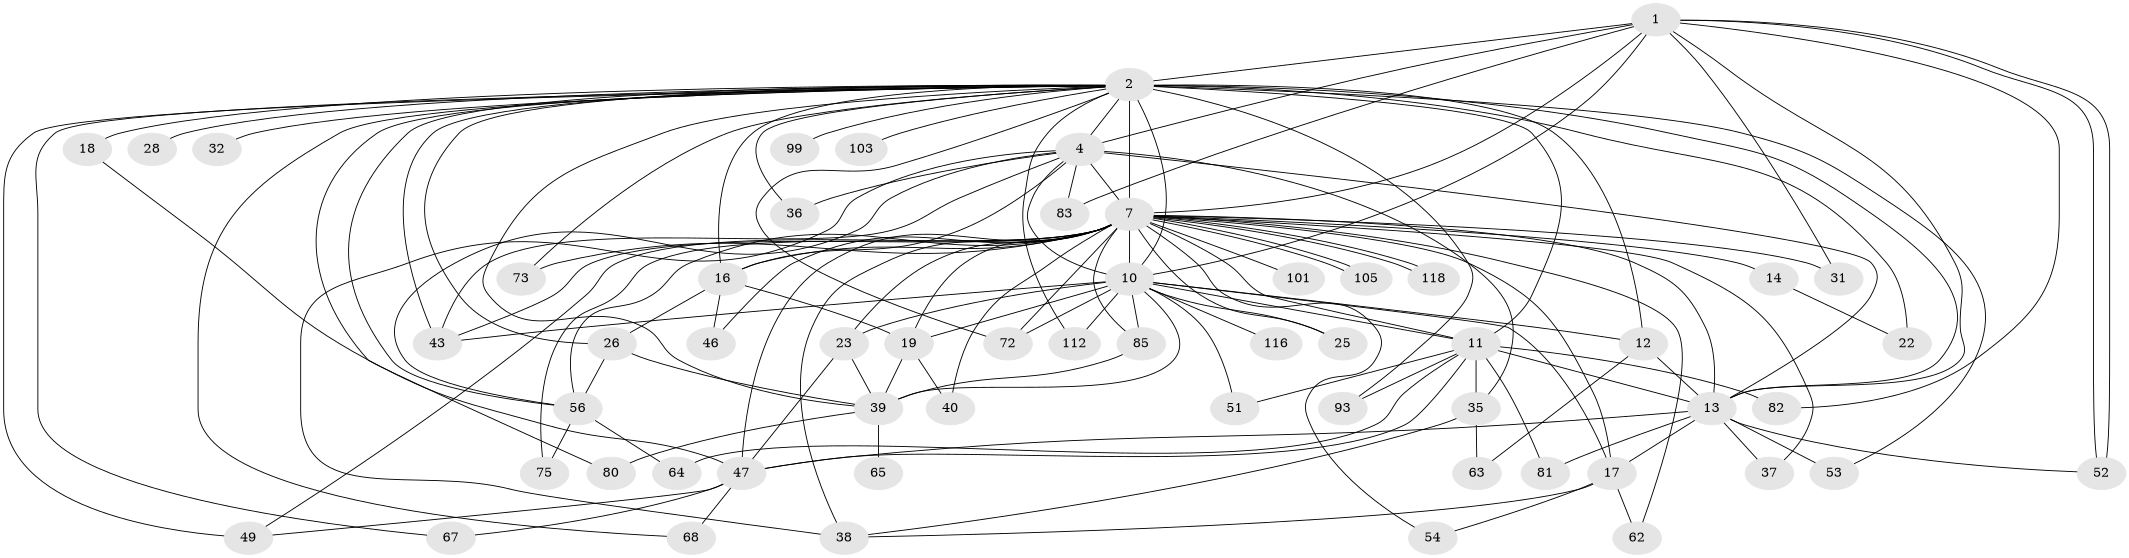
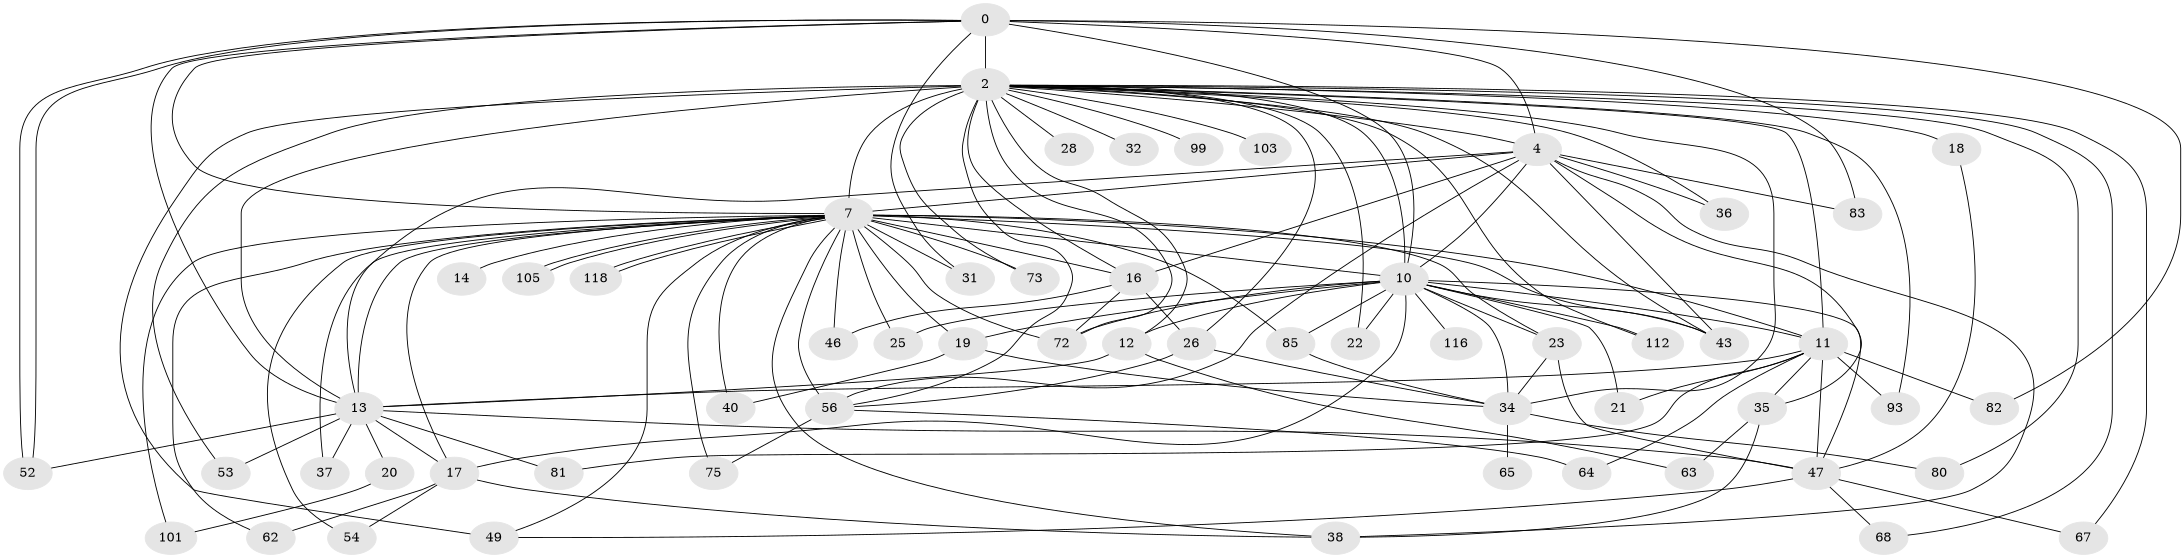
(1656, 20) -> (985, 20)
(837, 259) -> (1713, 298)
(829, 311) -> (1099, 310)
(1841, 311) -> (1380, 311)
(878, 409) -> (1507, 409)
(1235, 409) -> (1619, 409)
none -> (390, 473)
